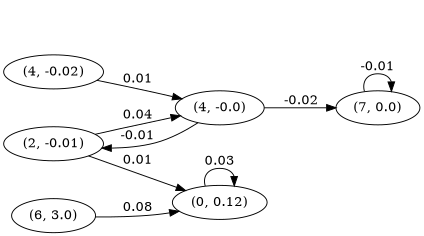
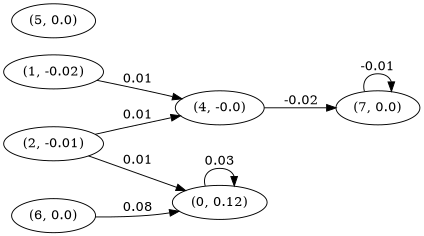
none -> (54, 21)
(54, 72) -> (54, 72)
(138, 115) -> (138, 115)
(157, 142) -> none
(54, 216) -> (54, 216)
